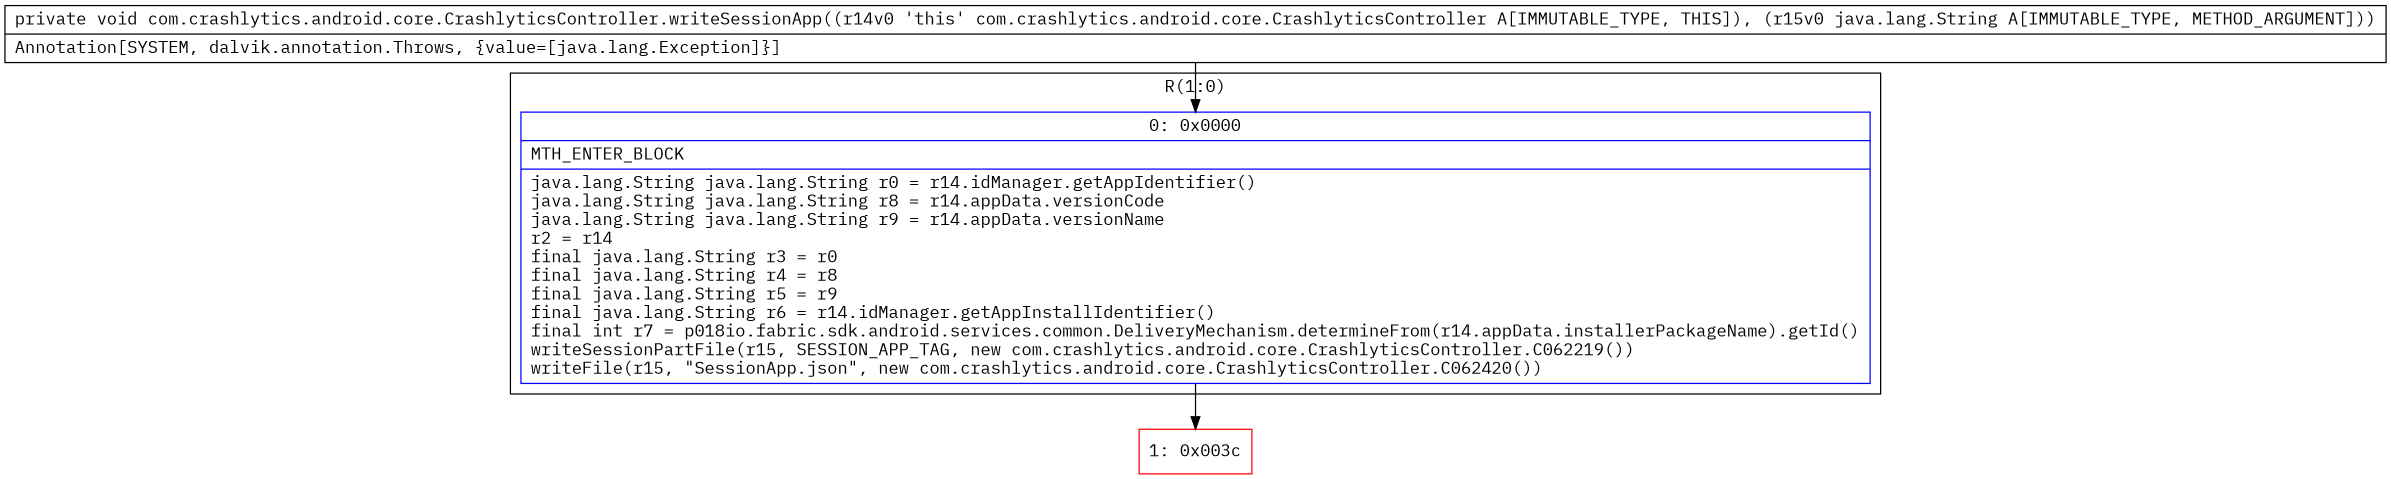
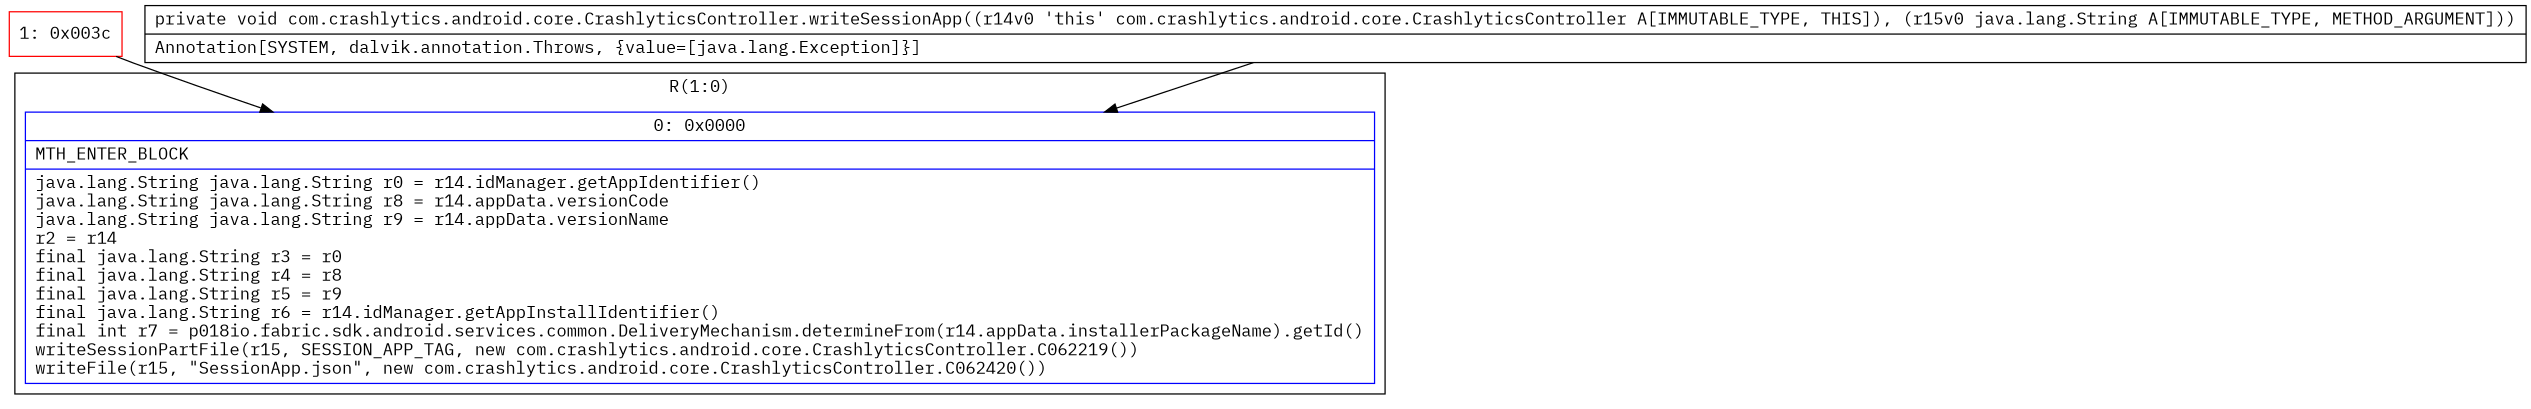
(1196, 402) -> (188, 83)
